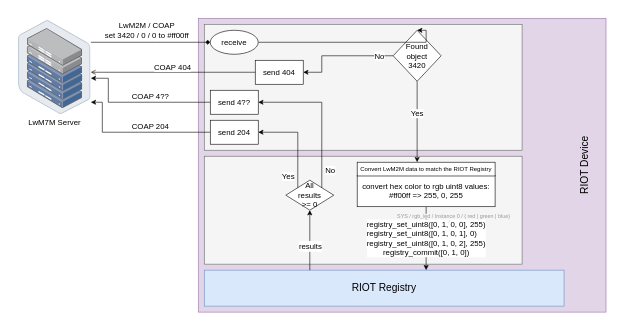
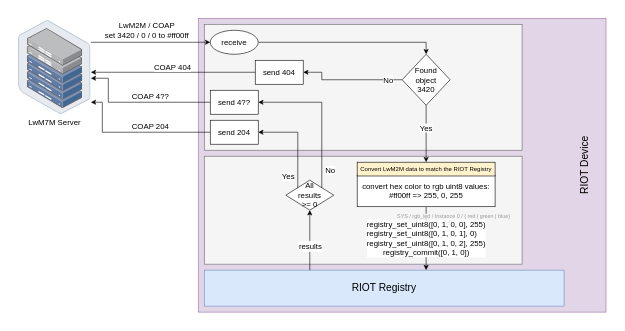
(204, 42) -> (204, 42)
(417, 56) -> (426, 80)
(95, 72) -> (96, 72)
(426, 169) -> (426, 169)
